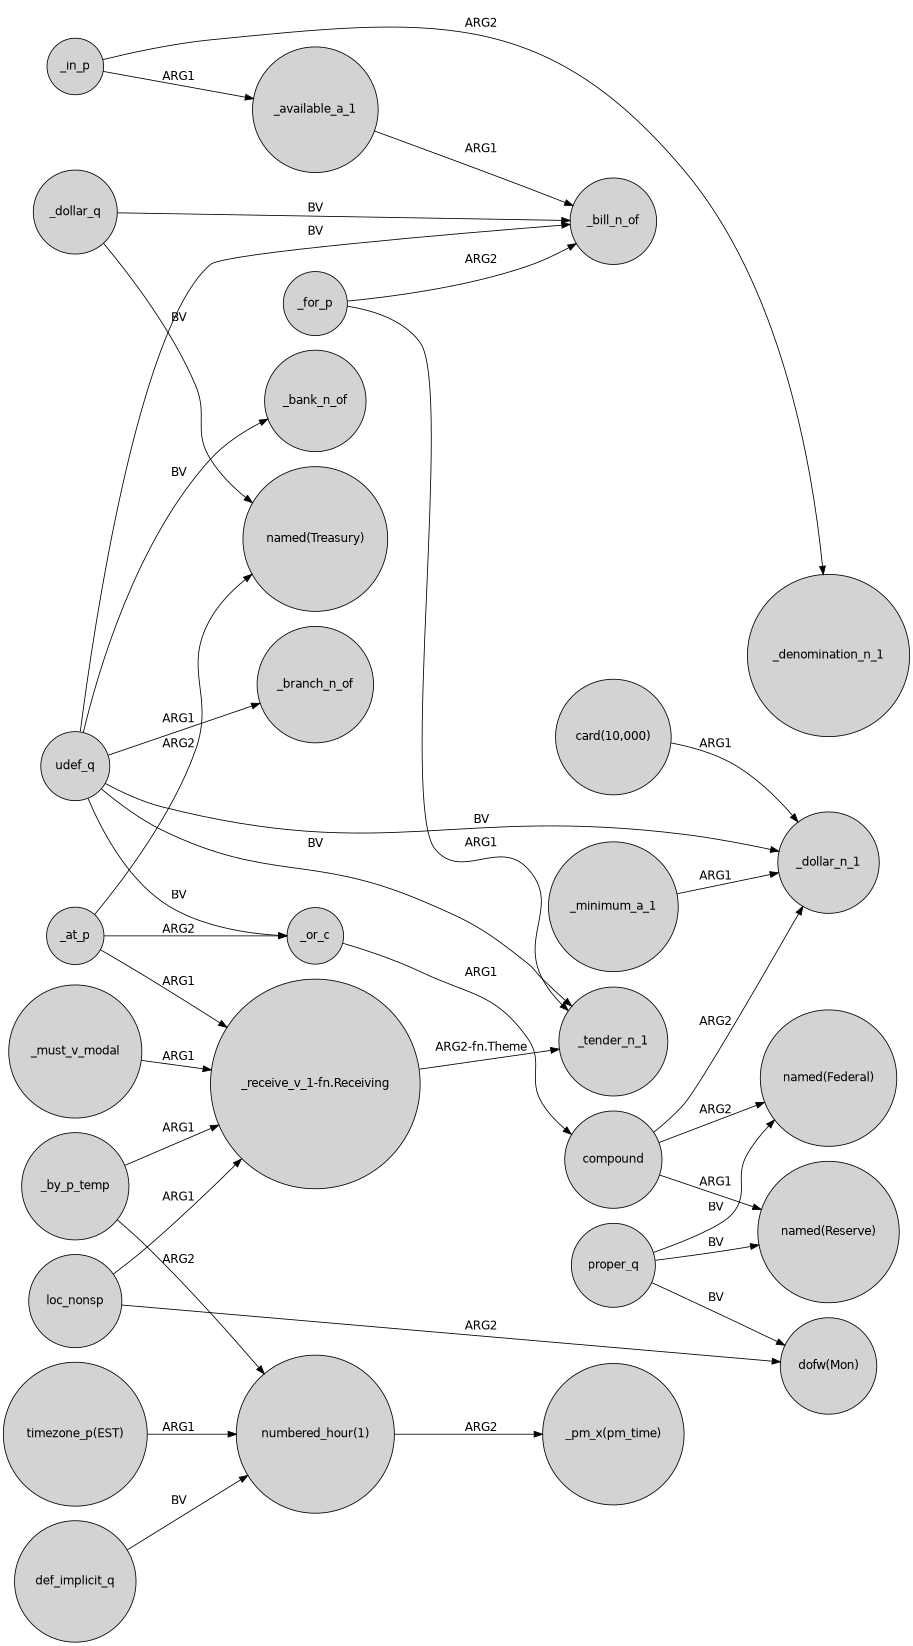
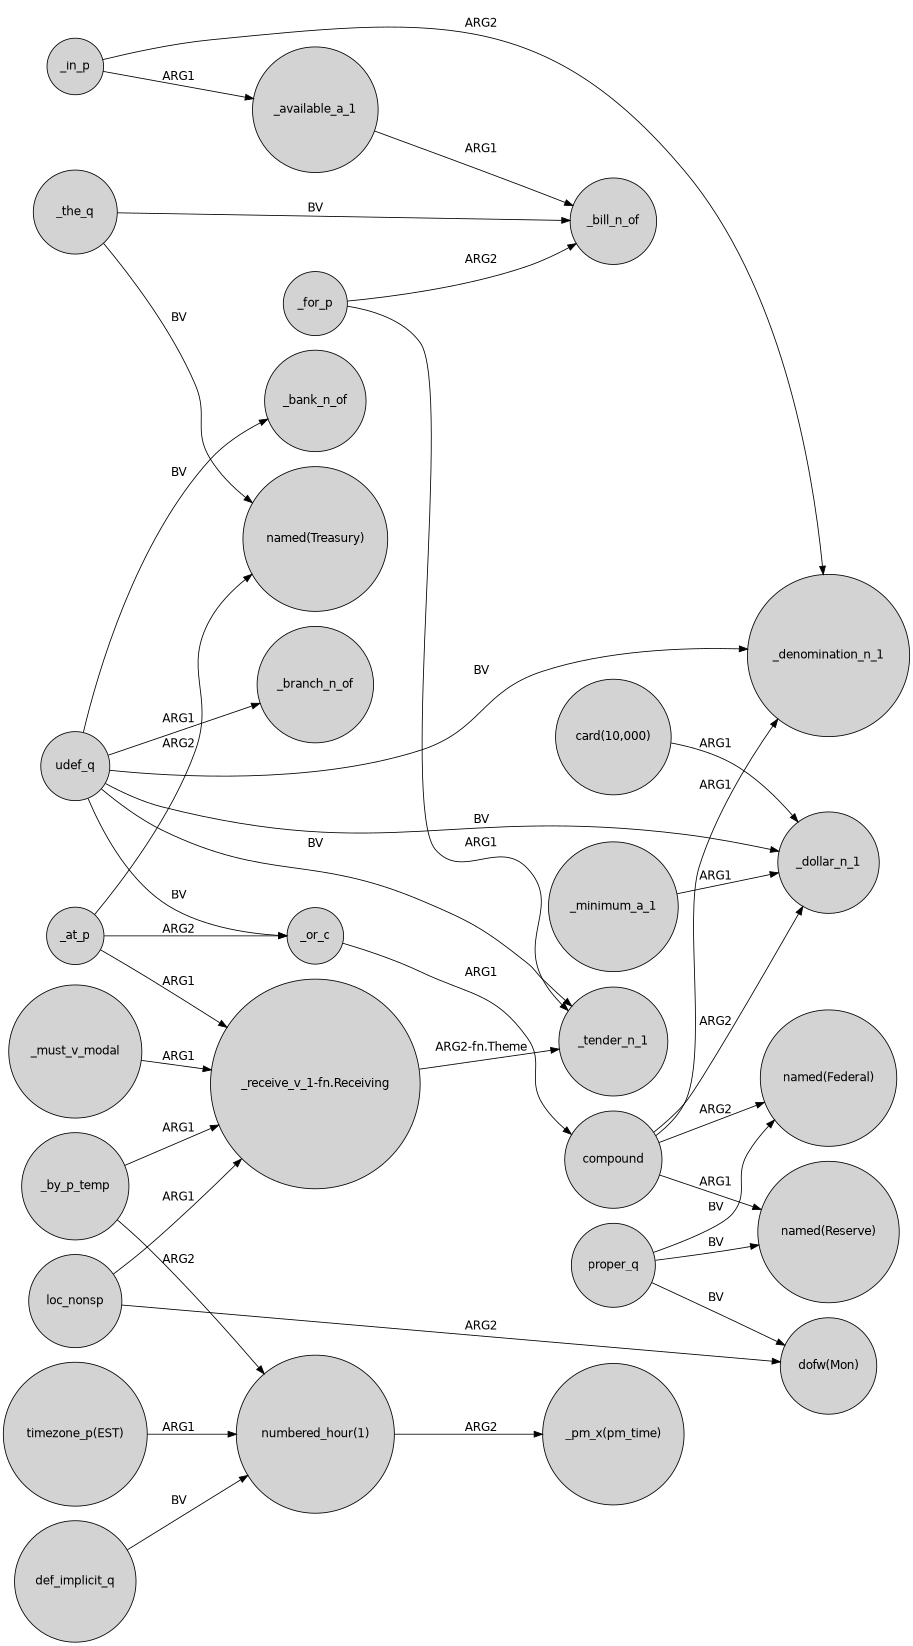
(75, 212) -> (75, 212)
(174, 322) -> (436, 744)
none -> (694, 928)
